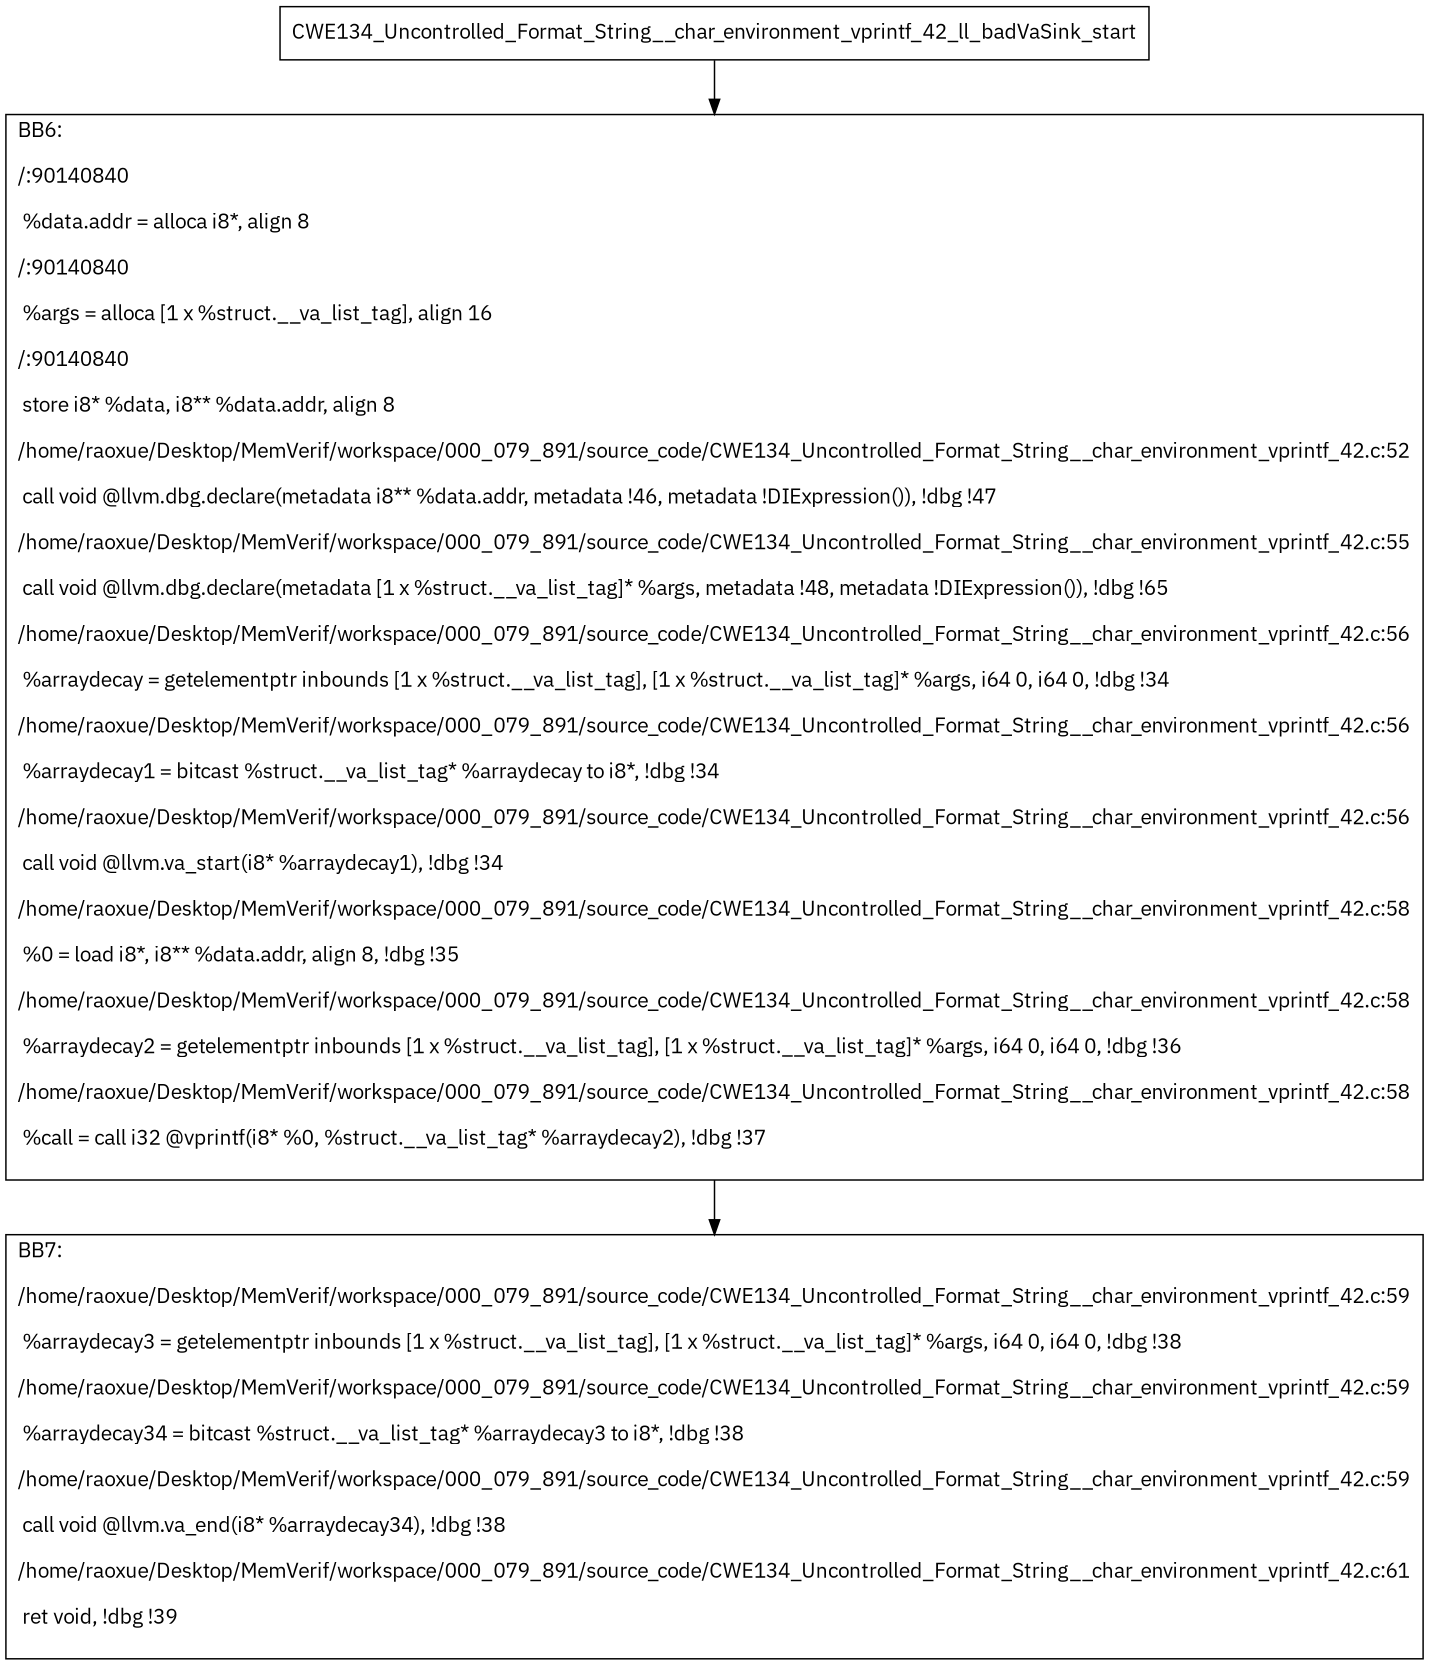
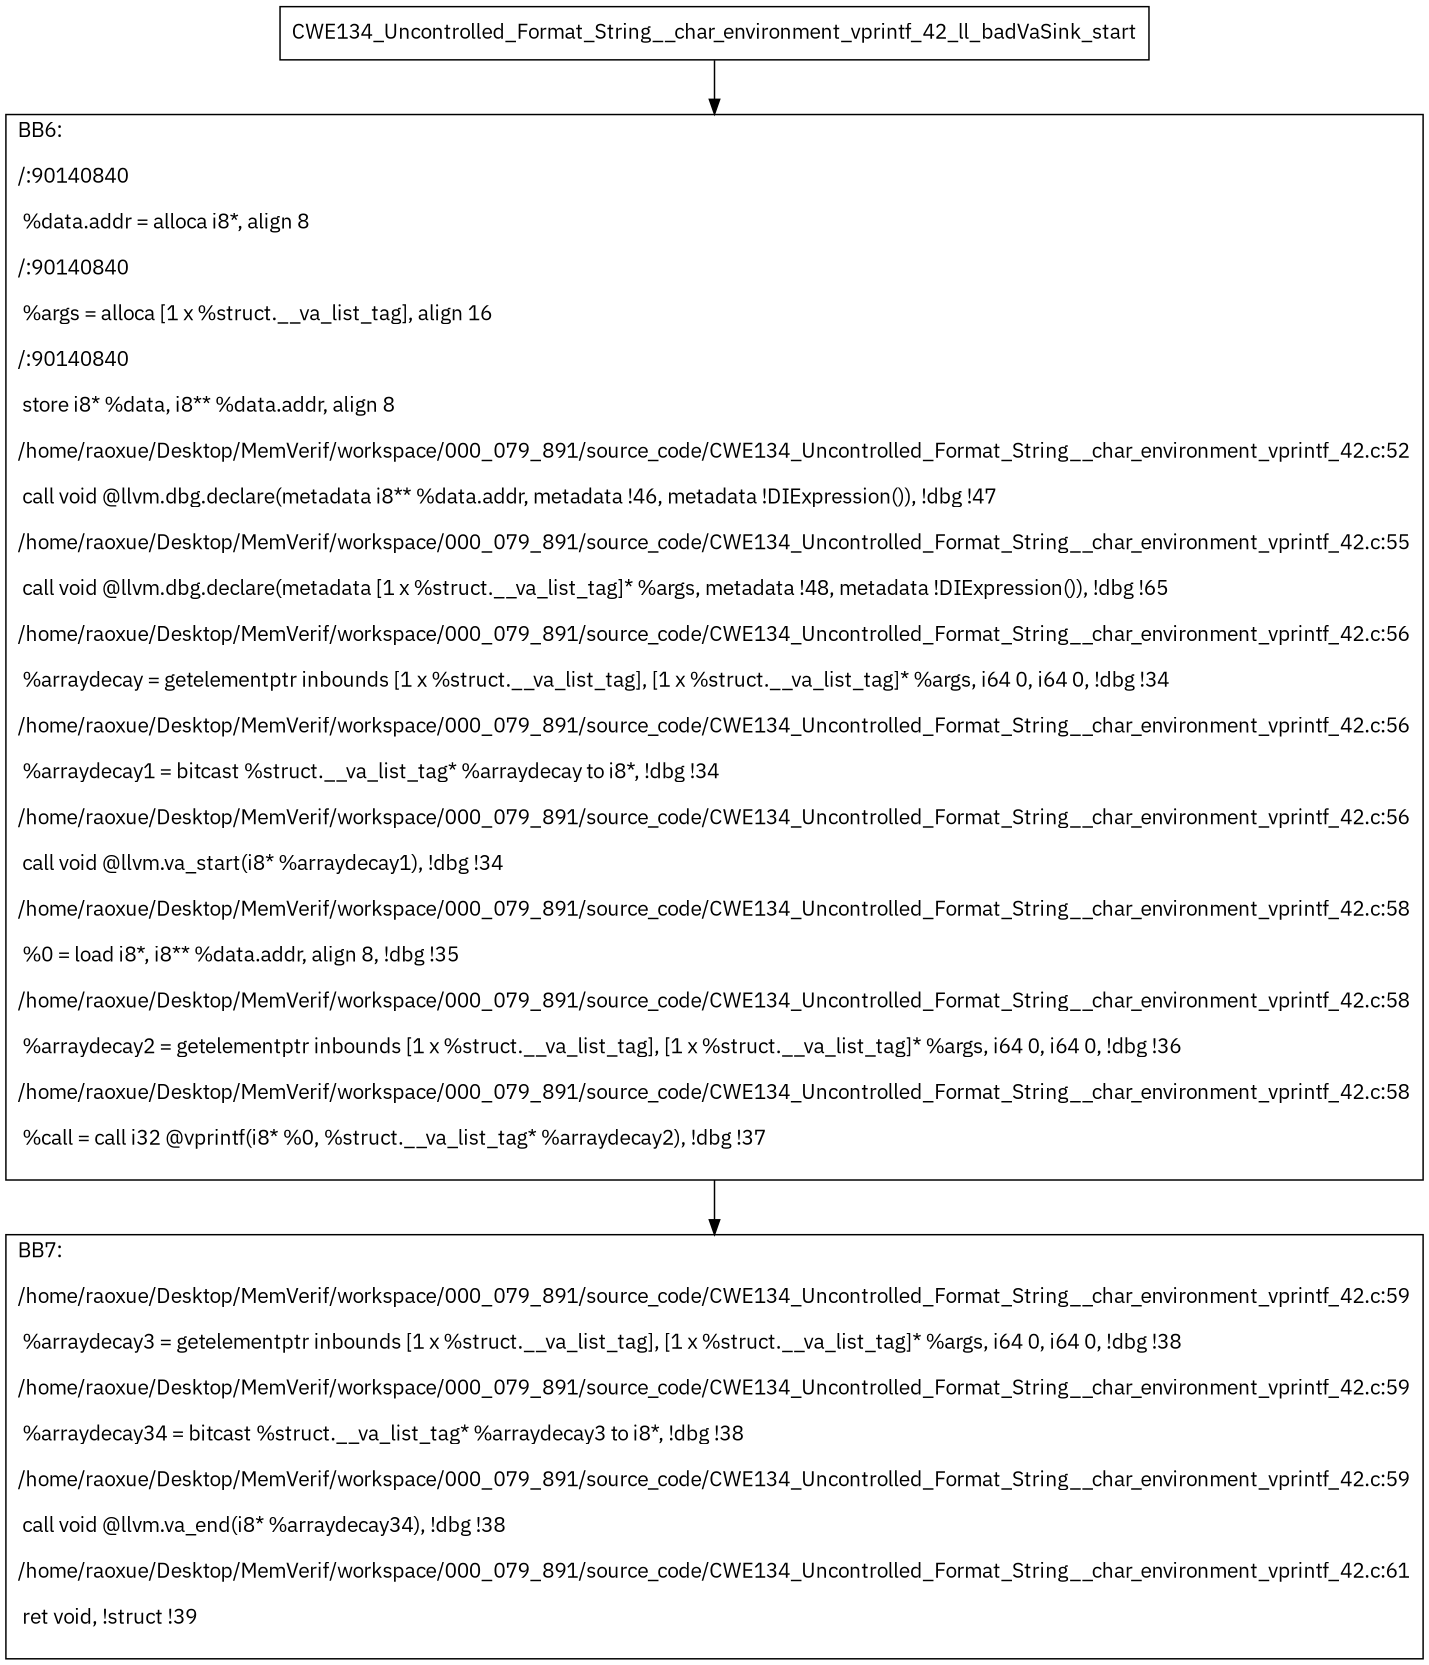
(98, 1617) -> (108, 1617)
